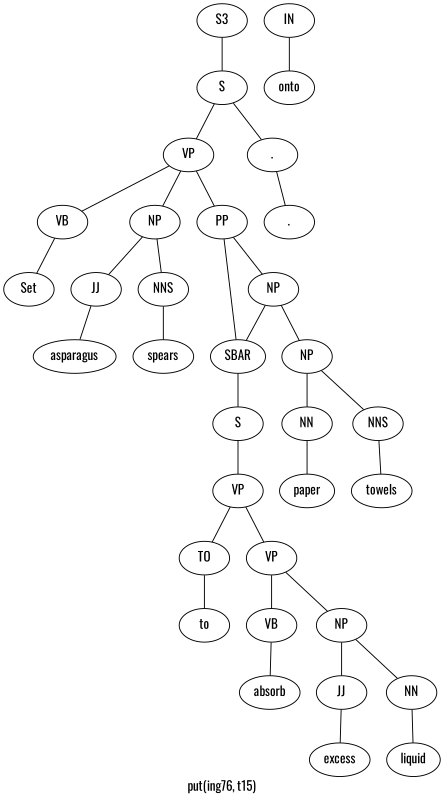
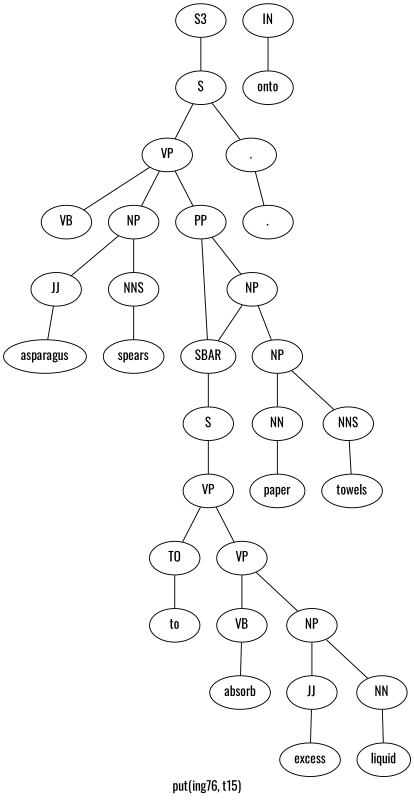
(29, 289) -> none
